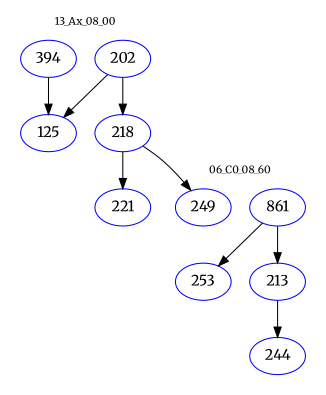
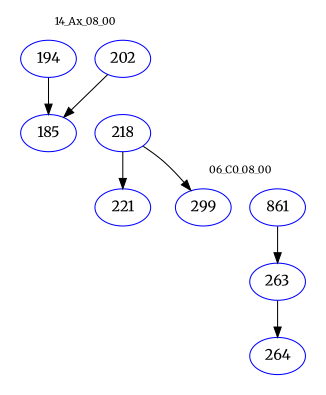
(86, 22) -> (86, 22)
(49, 59) -> (49, 59)
(123, 91) -> none
(49, 133) -> (49, 133)
(240, 171) -> (240, 171)
(203, 207) -> (203, 207)
(203, 282) -> none
(278, 282) -> (278, 282)
(278, 356) -> (278, 356)
